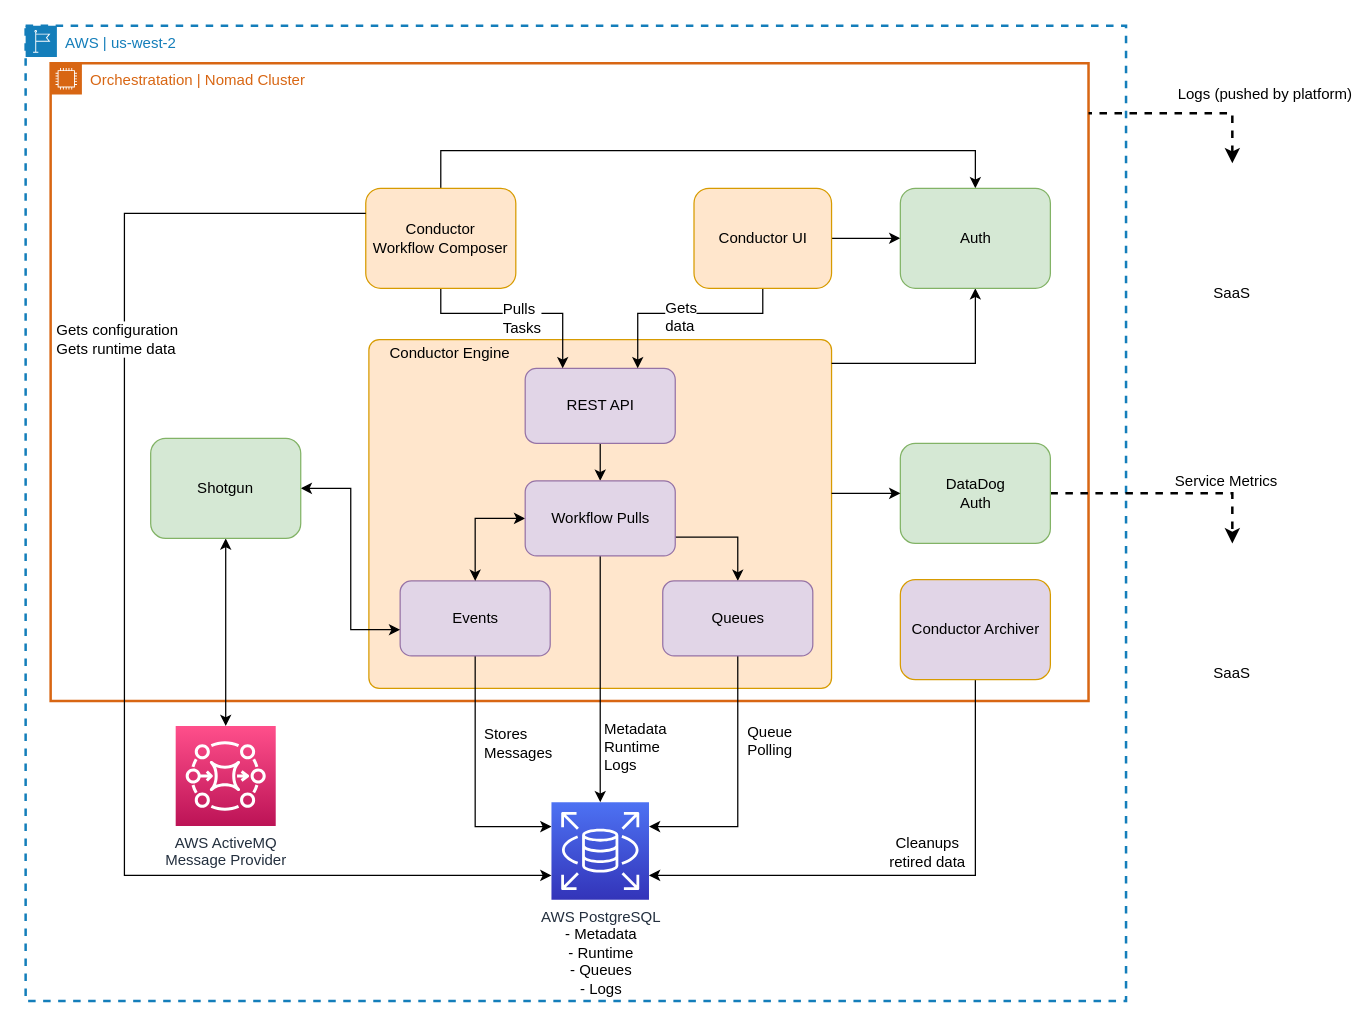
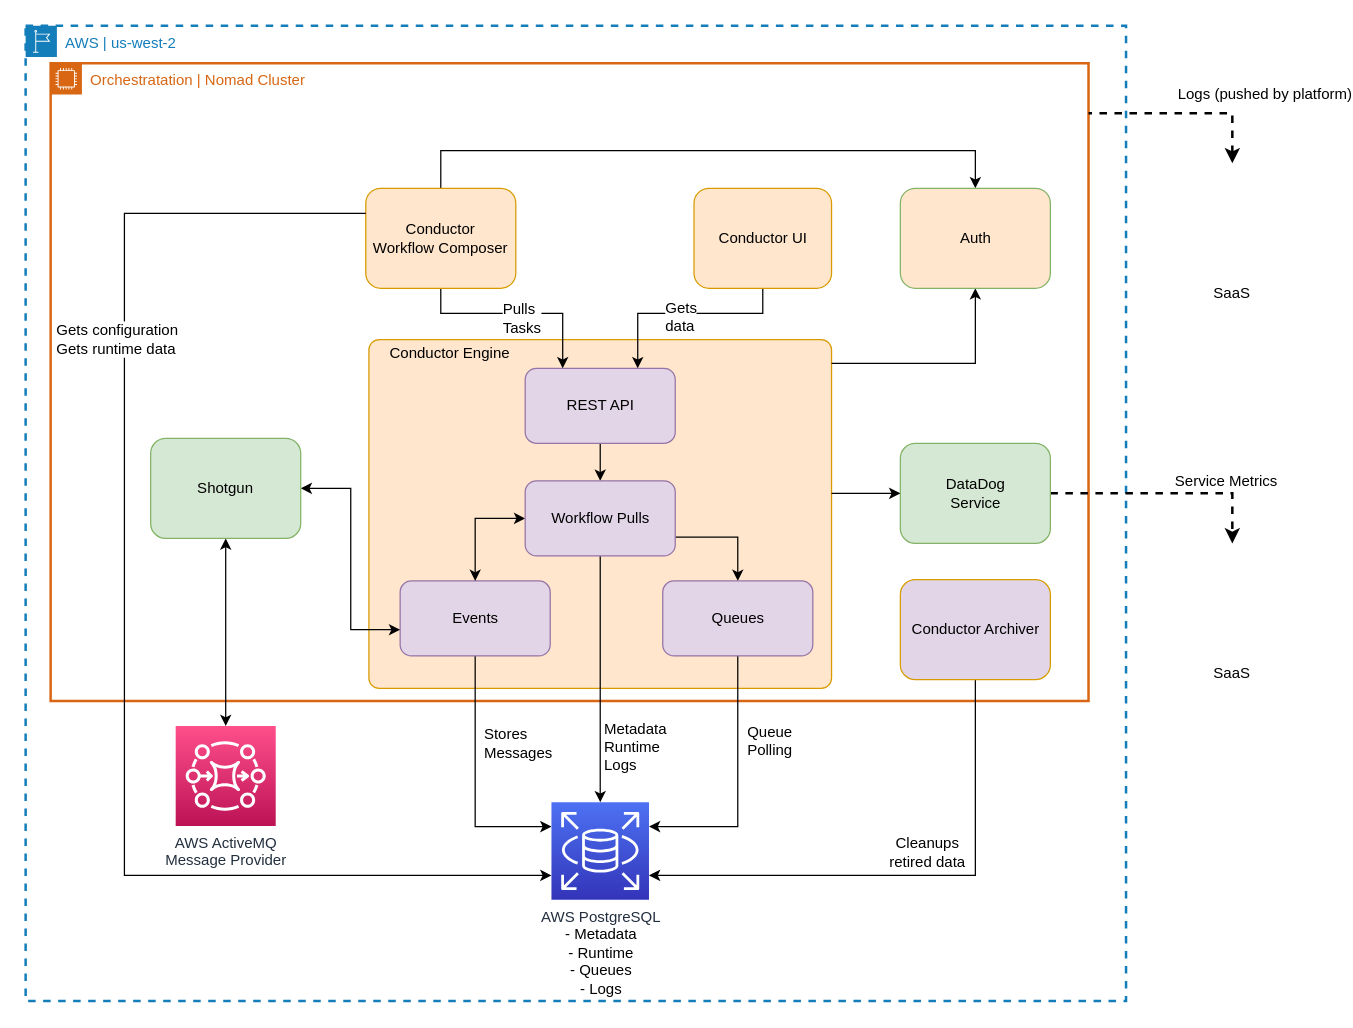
(862, 238) -> none
(975, 238) -> (975, 238)
(976, 493) -> (976, 493)
